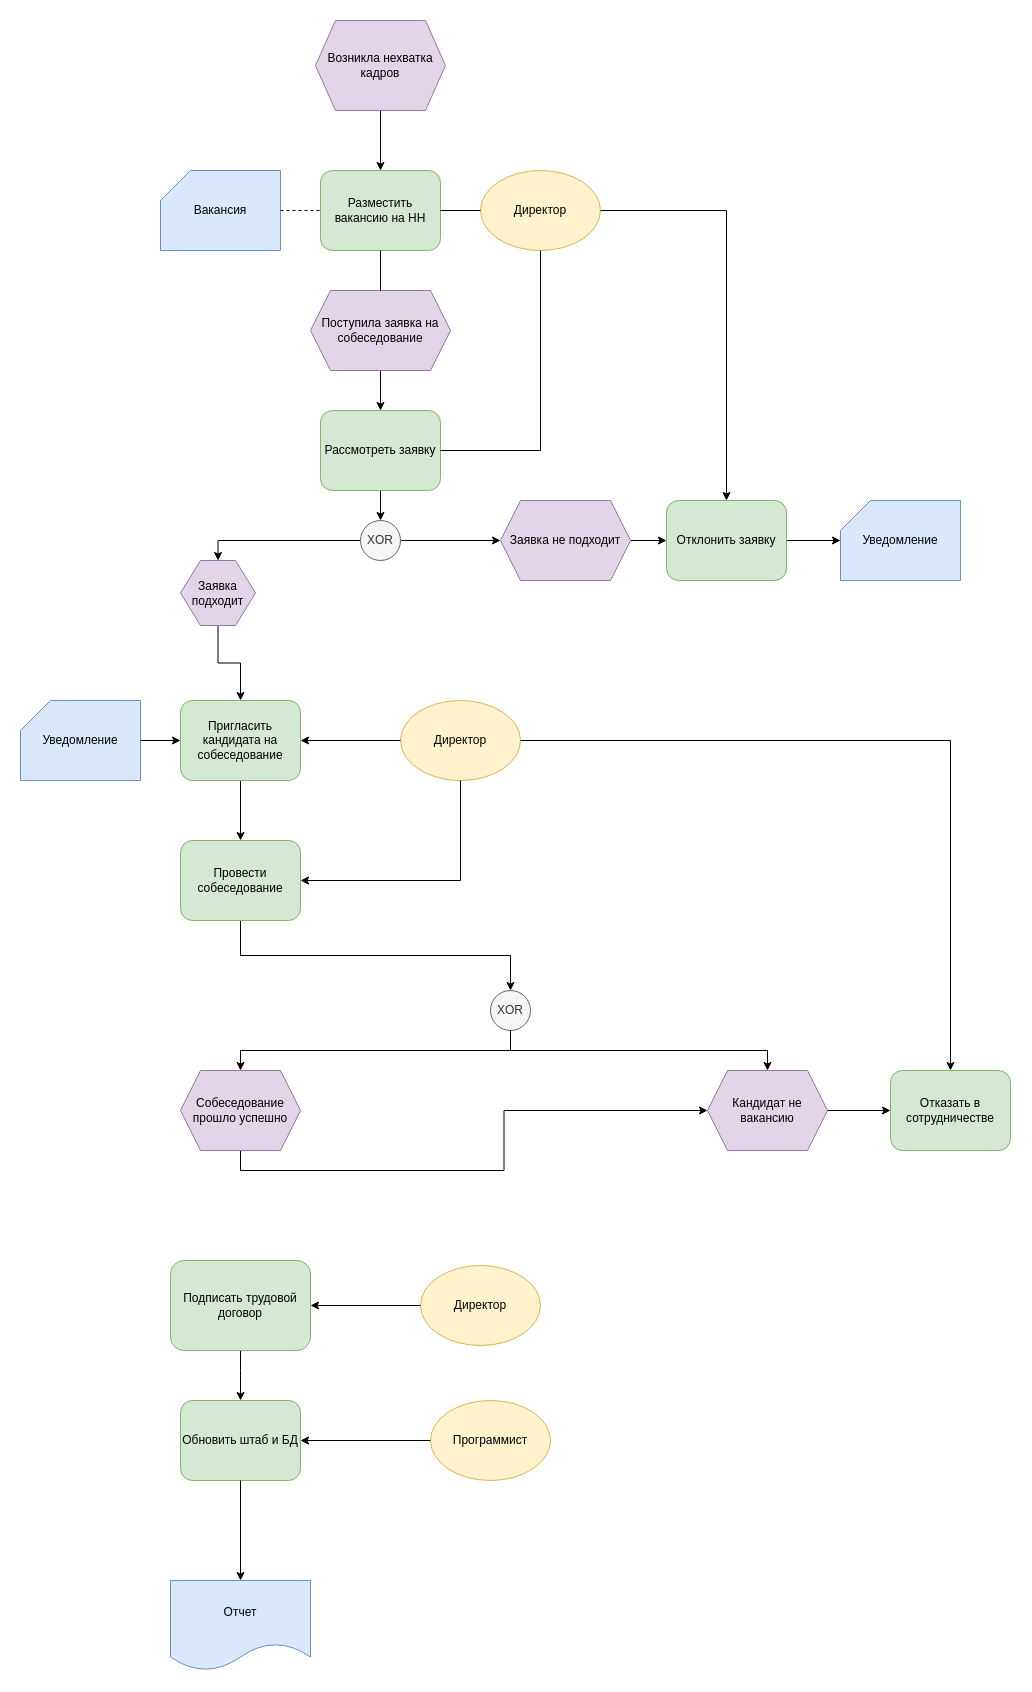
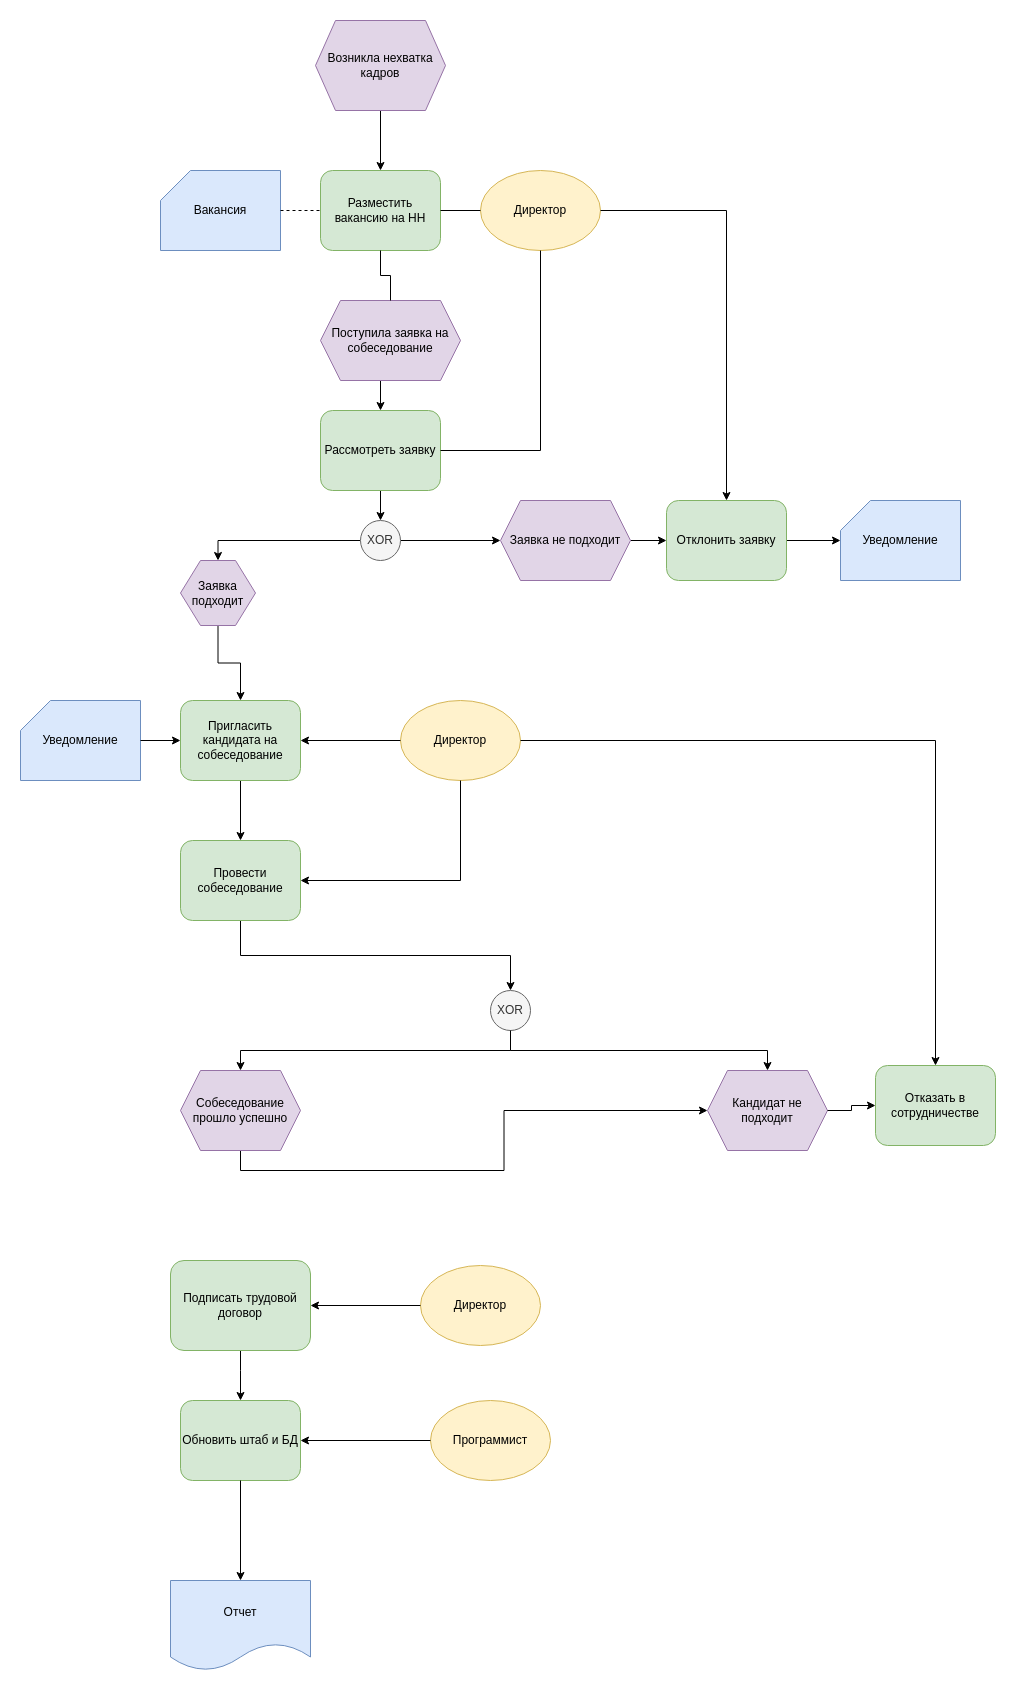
(381, 331) -> (391, 341)
(768, 1111) -> (768, 1111)
(951, 1111) -> (936, 1106)
